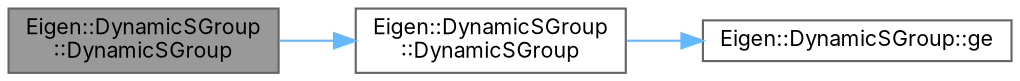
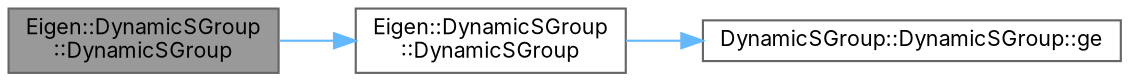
(857, 41) -> (912, 41)
